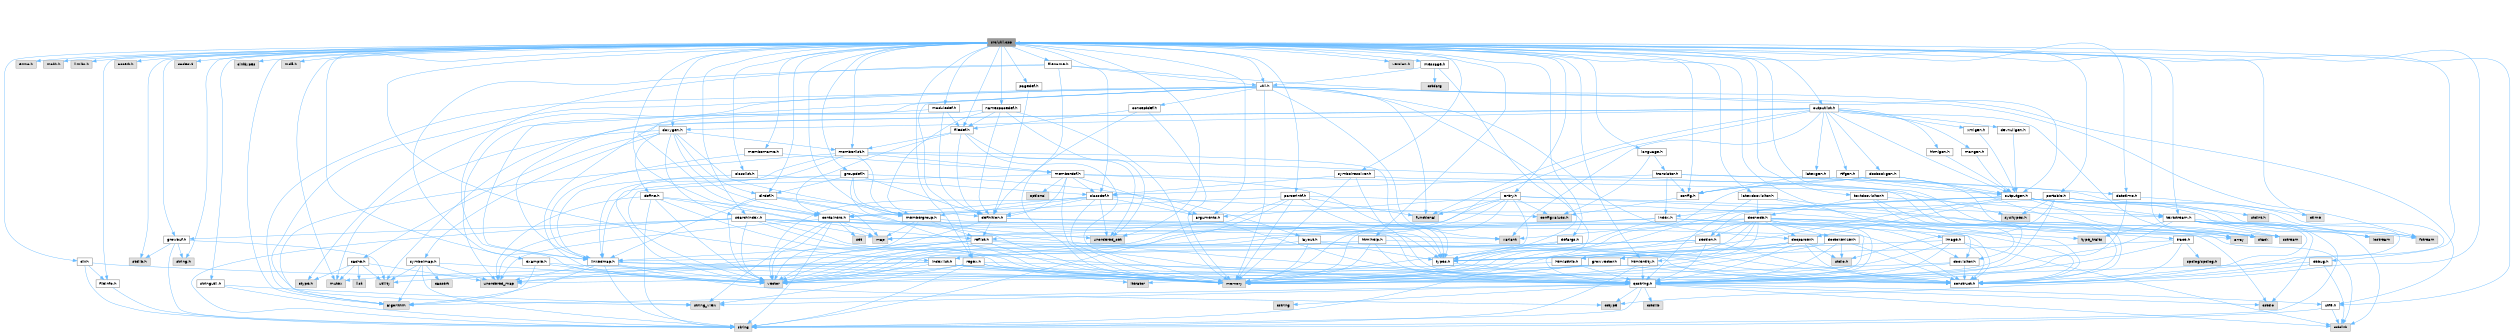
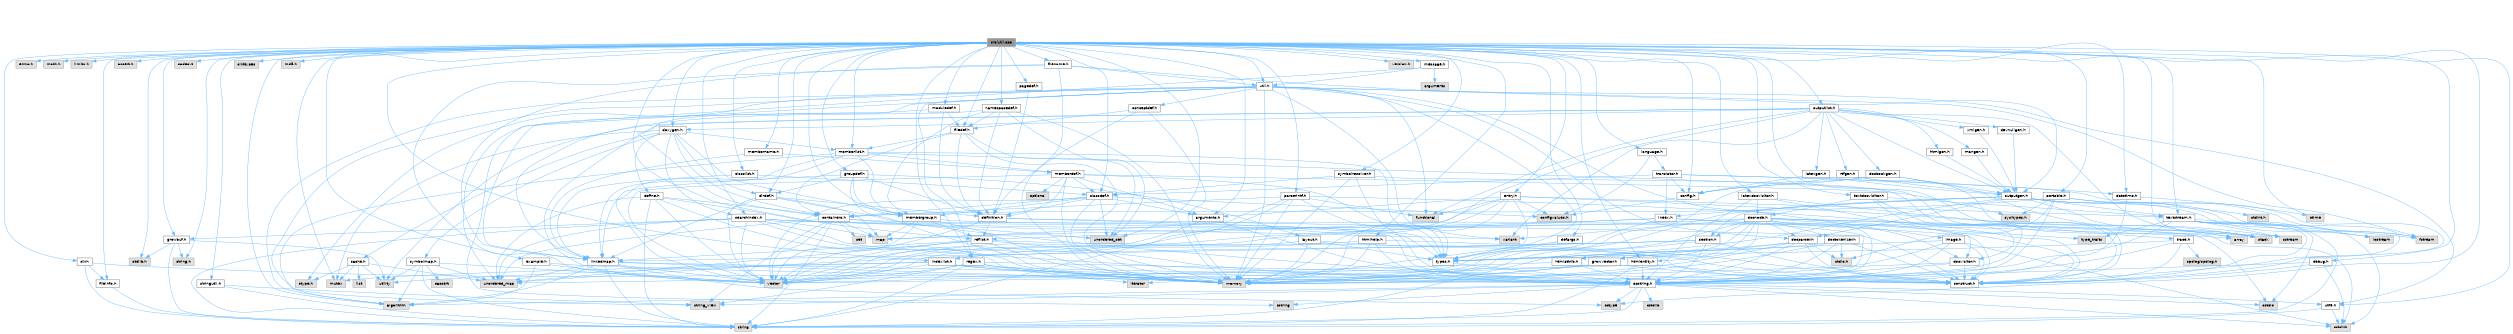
(1733, 68) -> (1602, 172)
(1435, 86) -> (1435, 86)
(1546, 192) -> (496, 151)
